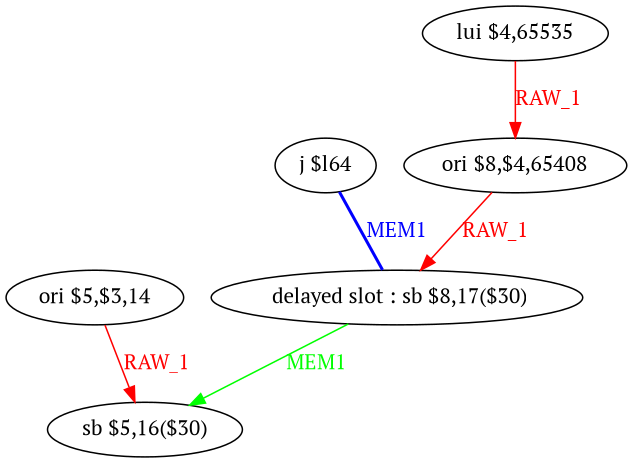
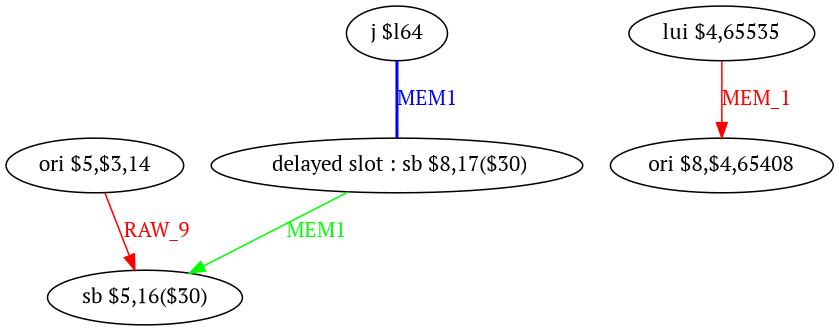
(549, 99) -> (757, 99)
(462, 226) -> none
(157, 364) -> (157, 232)
